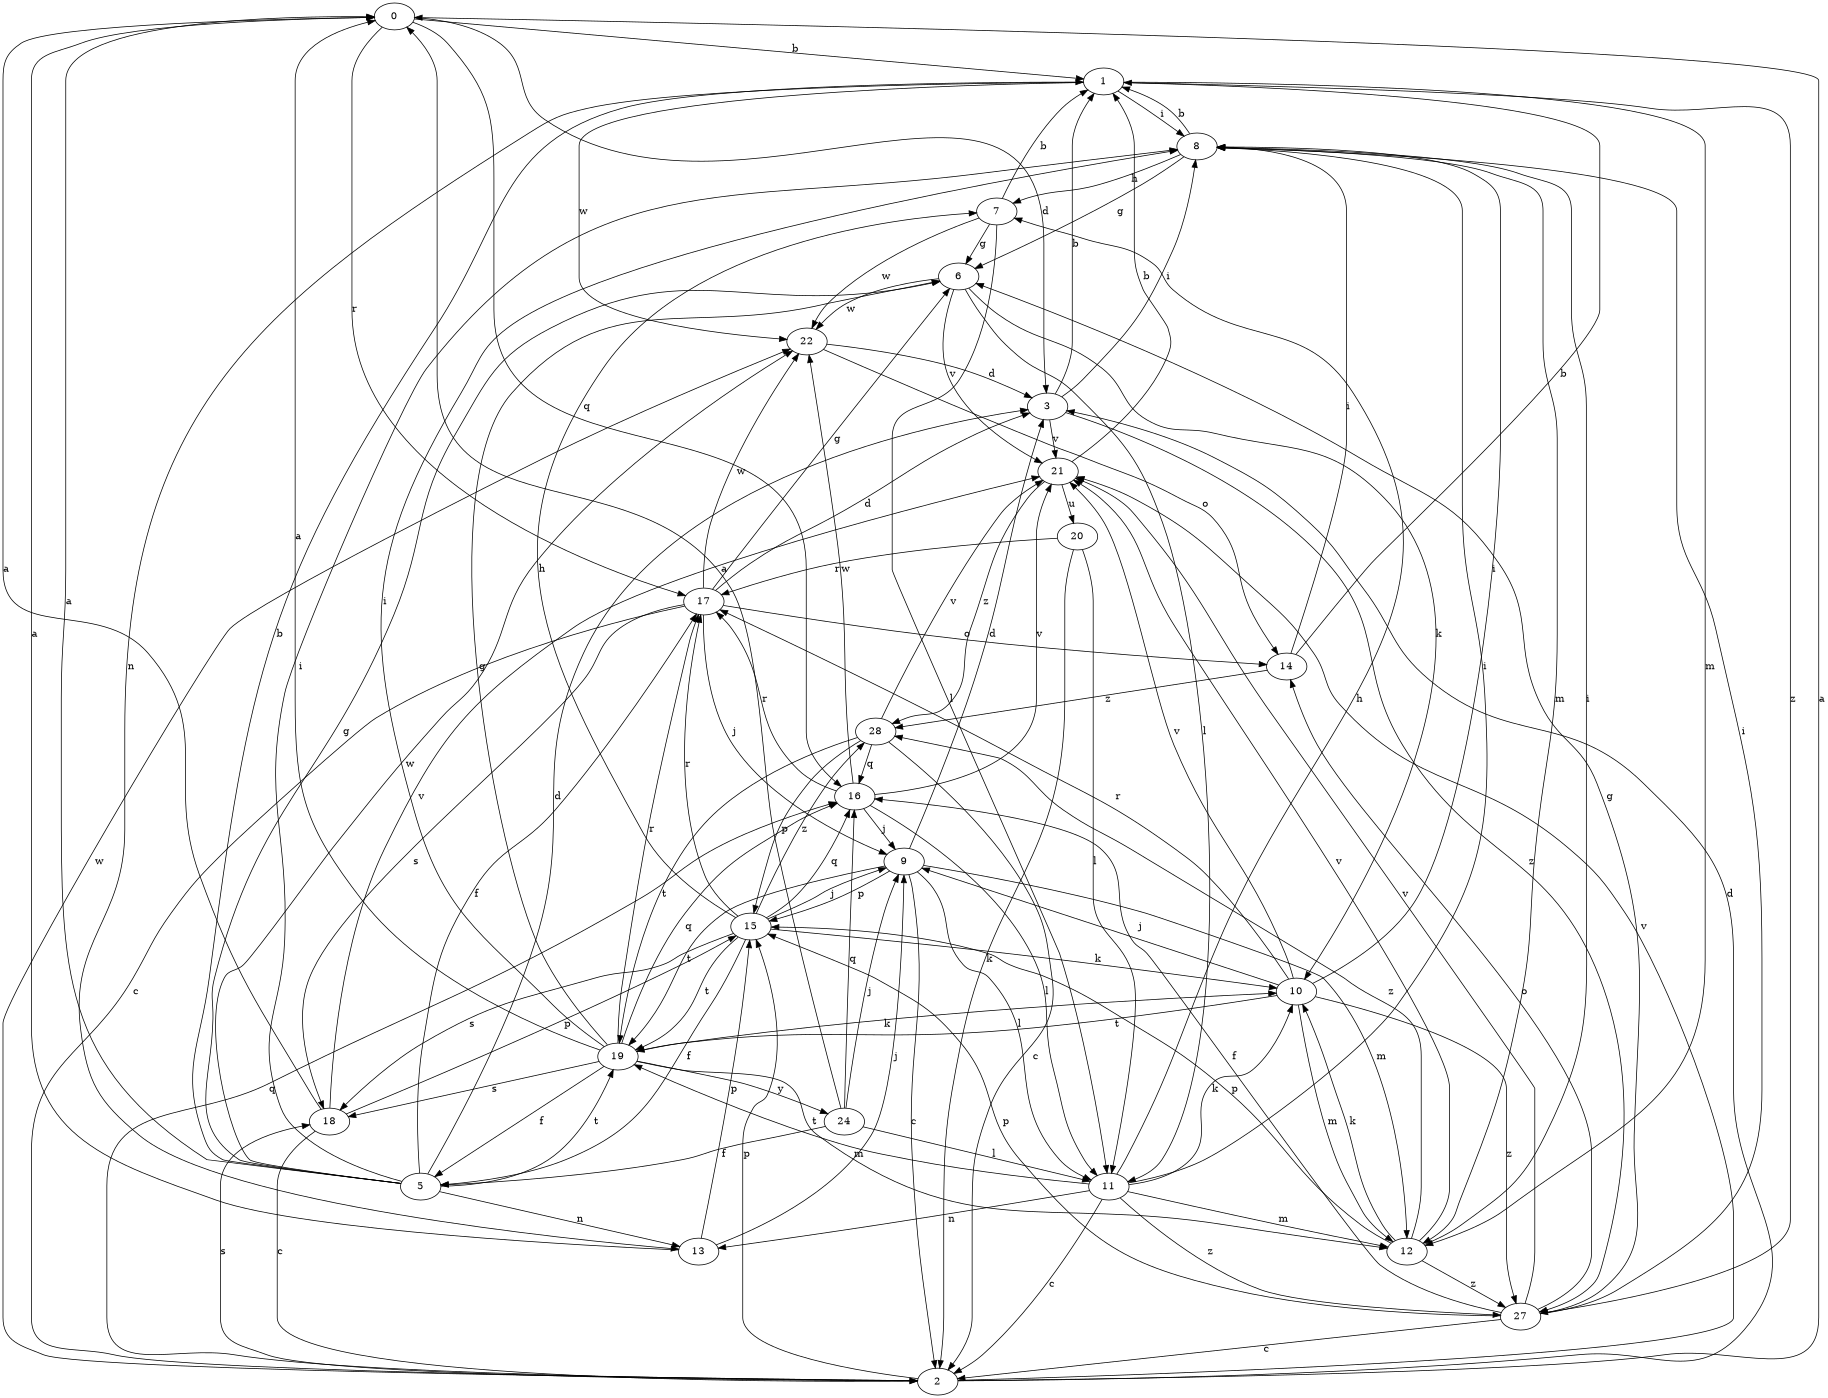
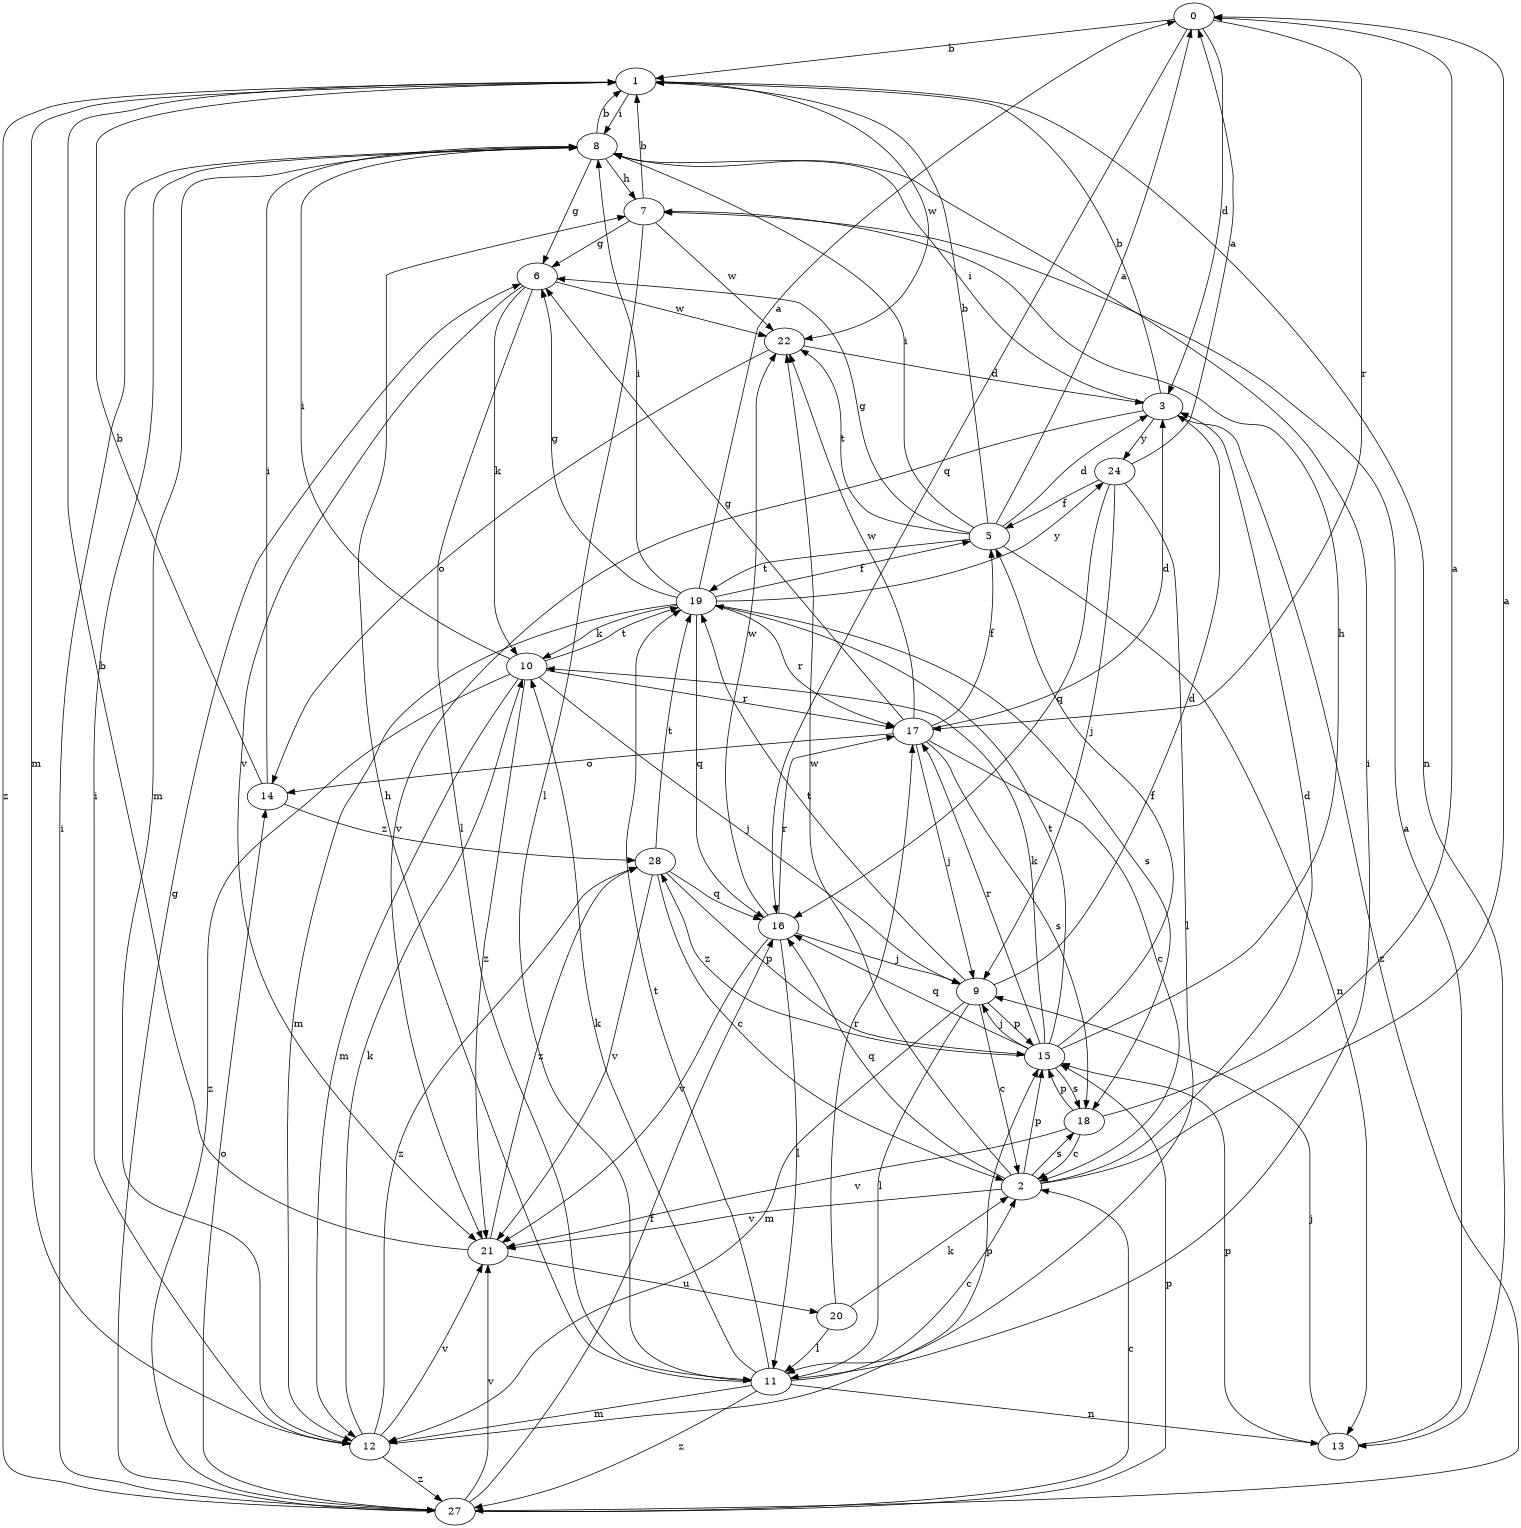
none -> (1141, 436)
(1177, 732) -> (486, 959)
(31, 747) -> (1395, 614)
(411, 764) -> (843, 439)
(490, 868) -> (986, 653)
